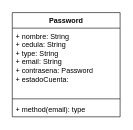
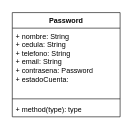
(57, 58) -> (57, 58)
(54, 110) -> (53, 110)
